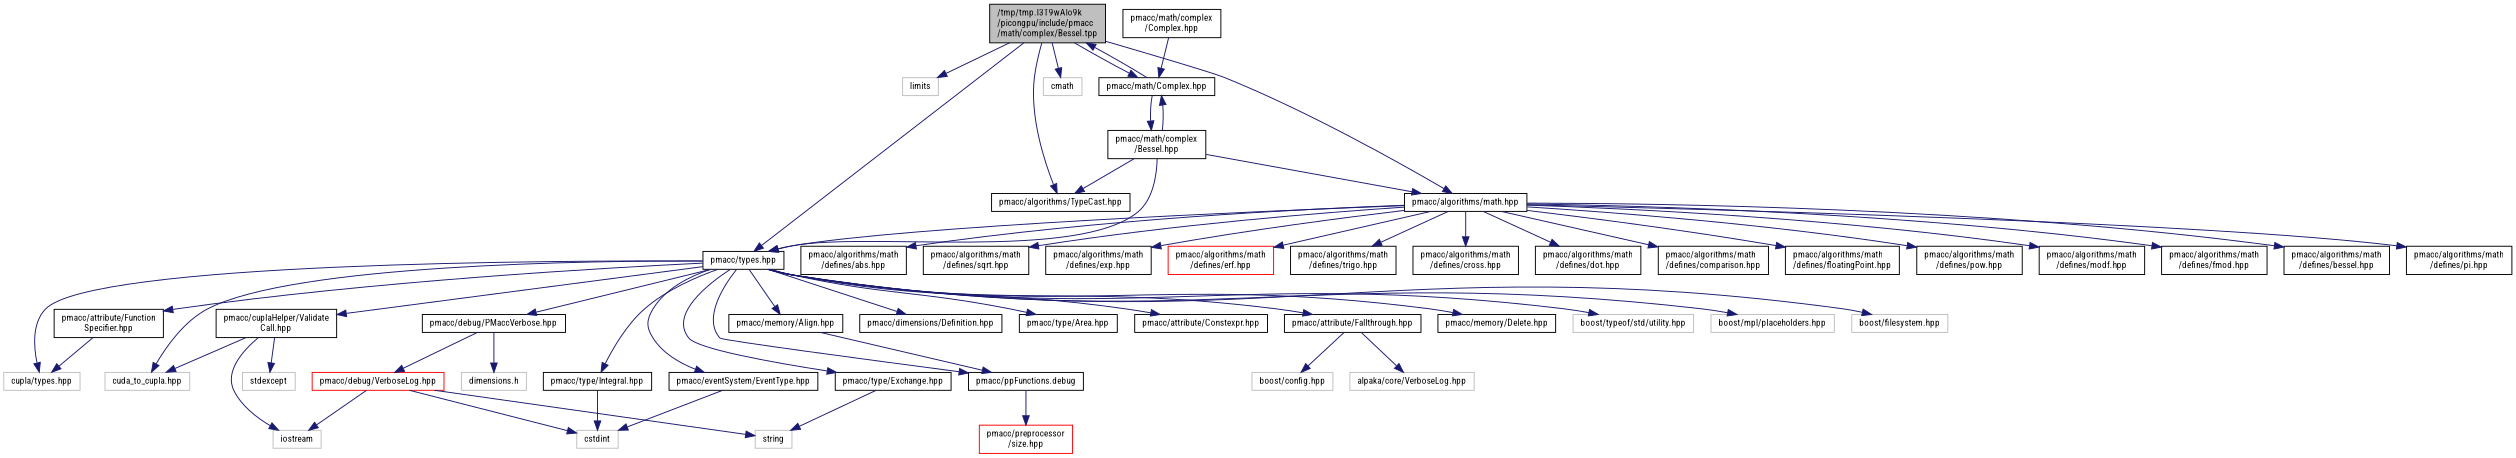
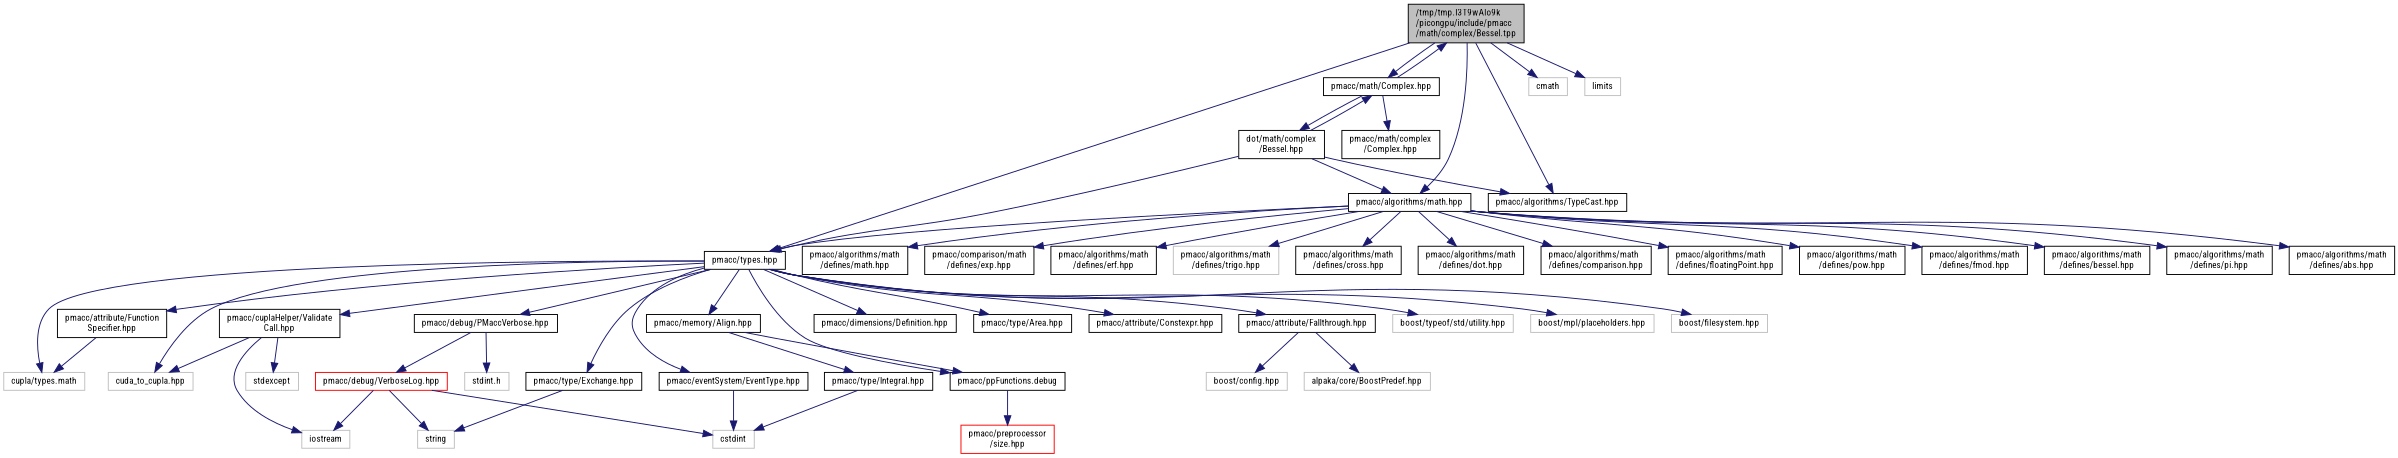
(1165, 52) -> (1385, 108)
(1157, 145) -> (1282, 145)
(976, 260) -> (855, 260)
(1098, 260) -> (979, 260)
(1221, 260) -> (1104, 260)
(1343, 260) -> (1226, 260)
(2092, 260) -> none
(648, 306) -> (786, 351)
(1497, 323) -> none
(42, 381) -> (44, 381)
(494, 381) -> (487, 381)
(1412, 381) -> (1367, 381)
